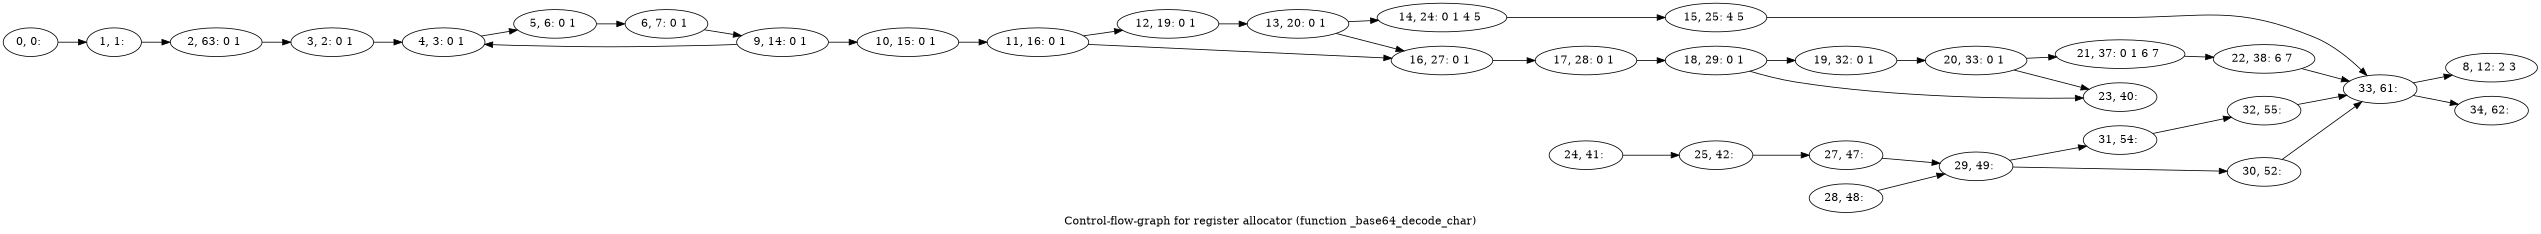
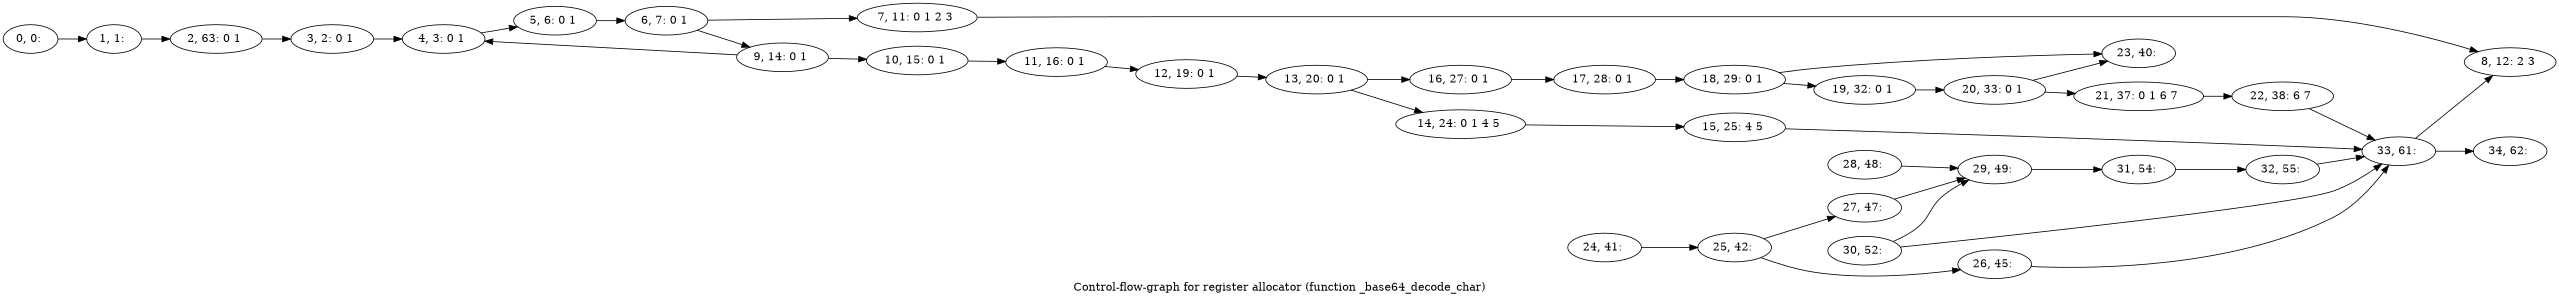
none -> (917, 18)
(1236, 51) -> none
(2116, 169) -> (1929, 214)
none -> (1995, 264)
